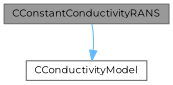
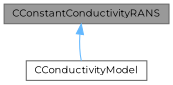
(93, 37) -> (80, 48)
